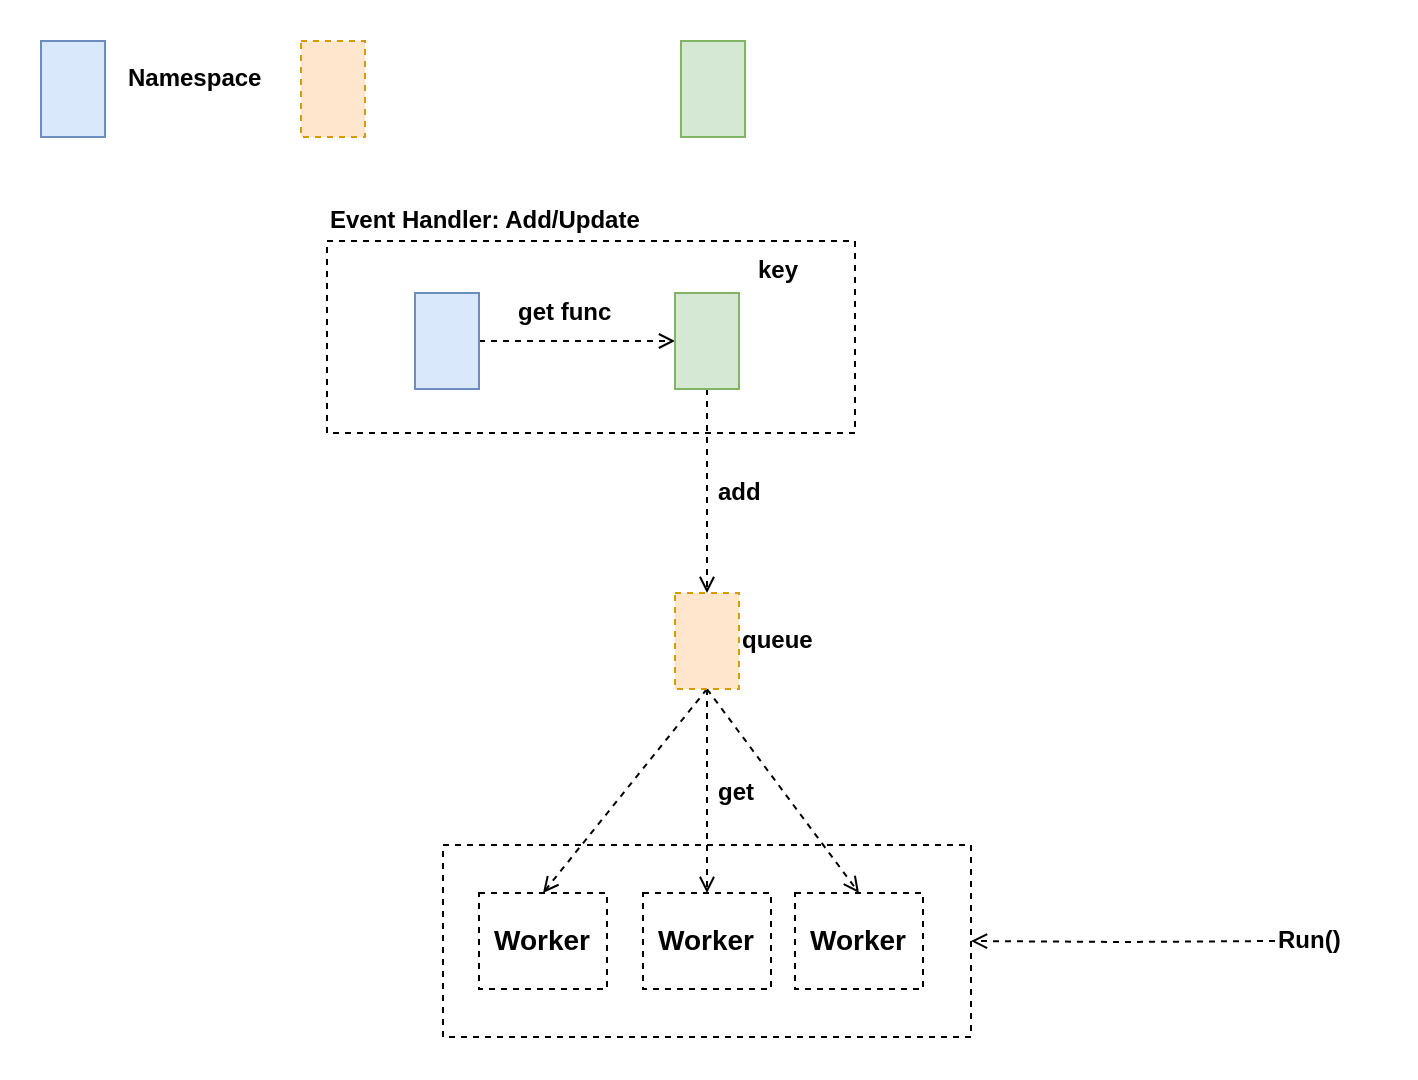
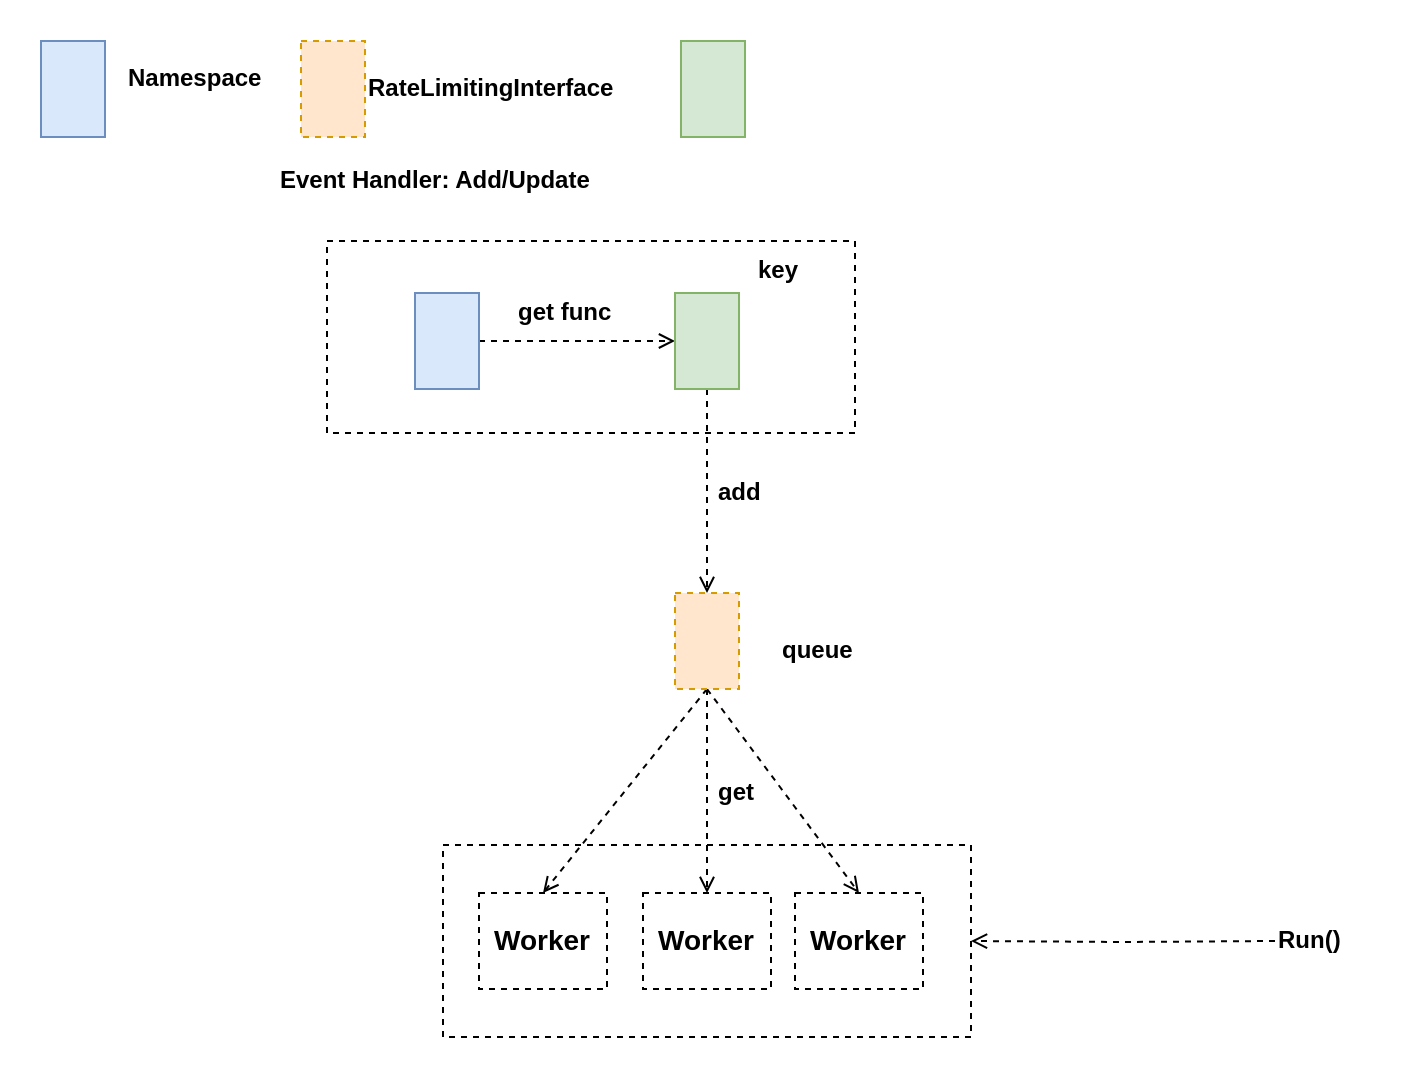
none -> (505, 89)
(497, 221) -> (447, 181)
(789, 641) -> (829, 651)
